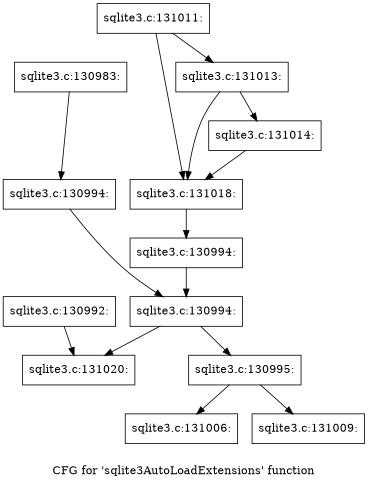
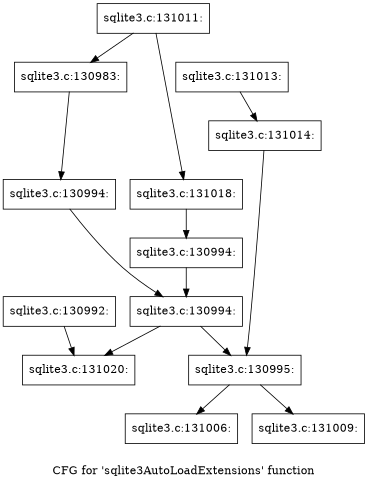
(189, 45) -> (115, 45)
(198, 129) -> none
(229, 163) -> (256, 249)
